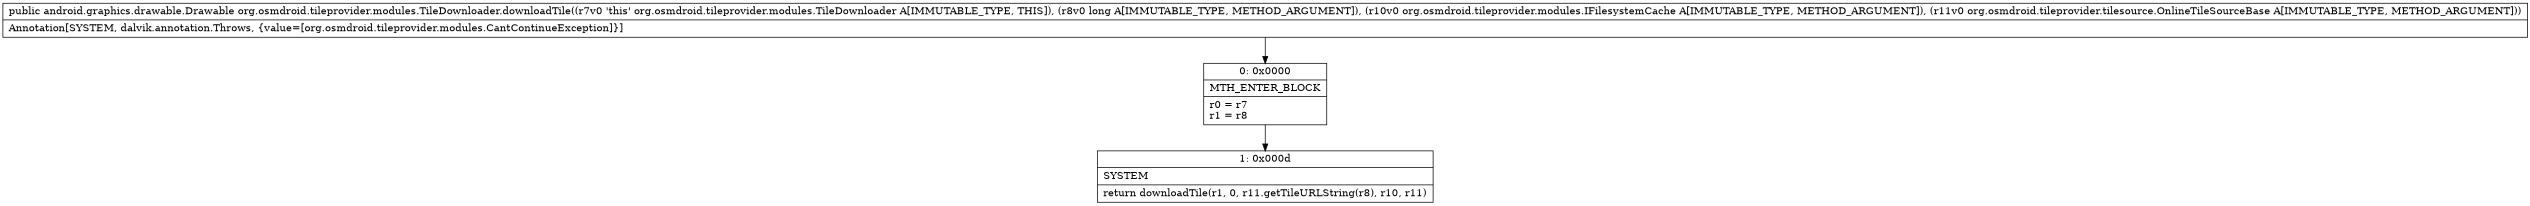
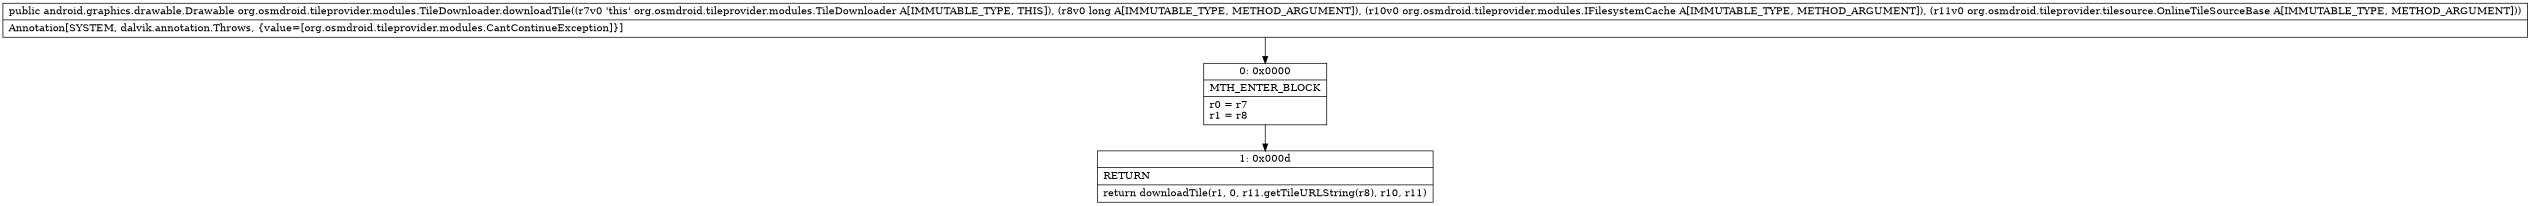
(1126, 176) -> (1127, 176)
